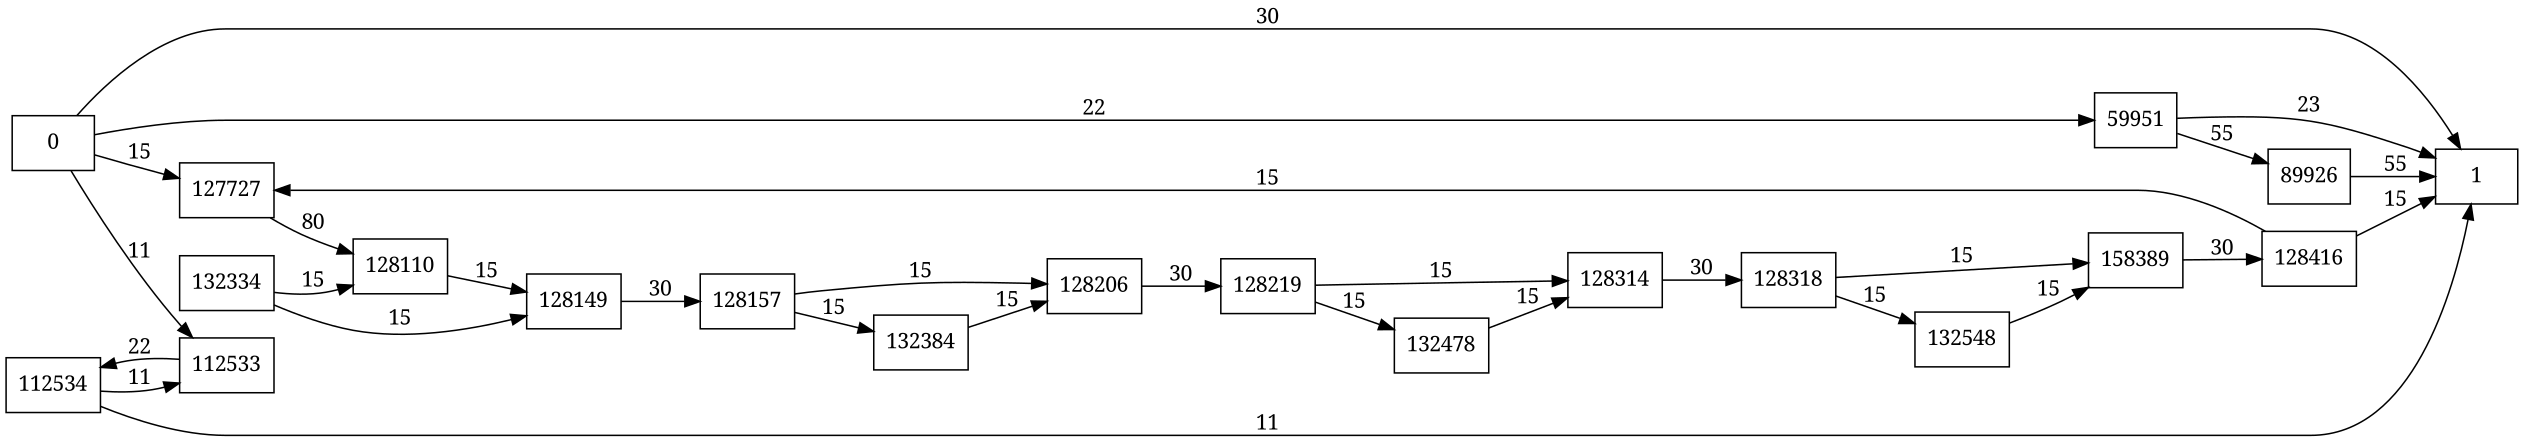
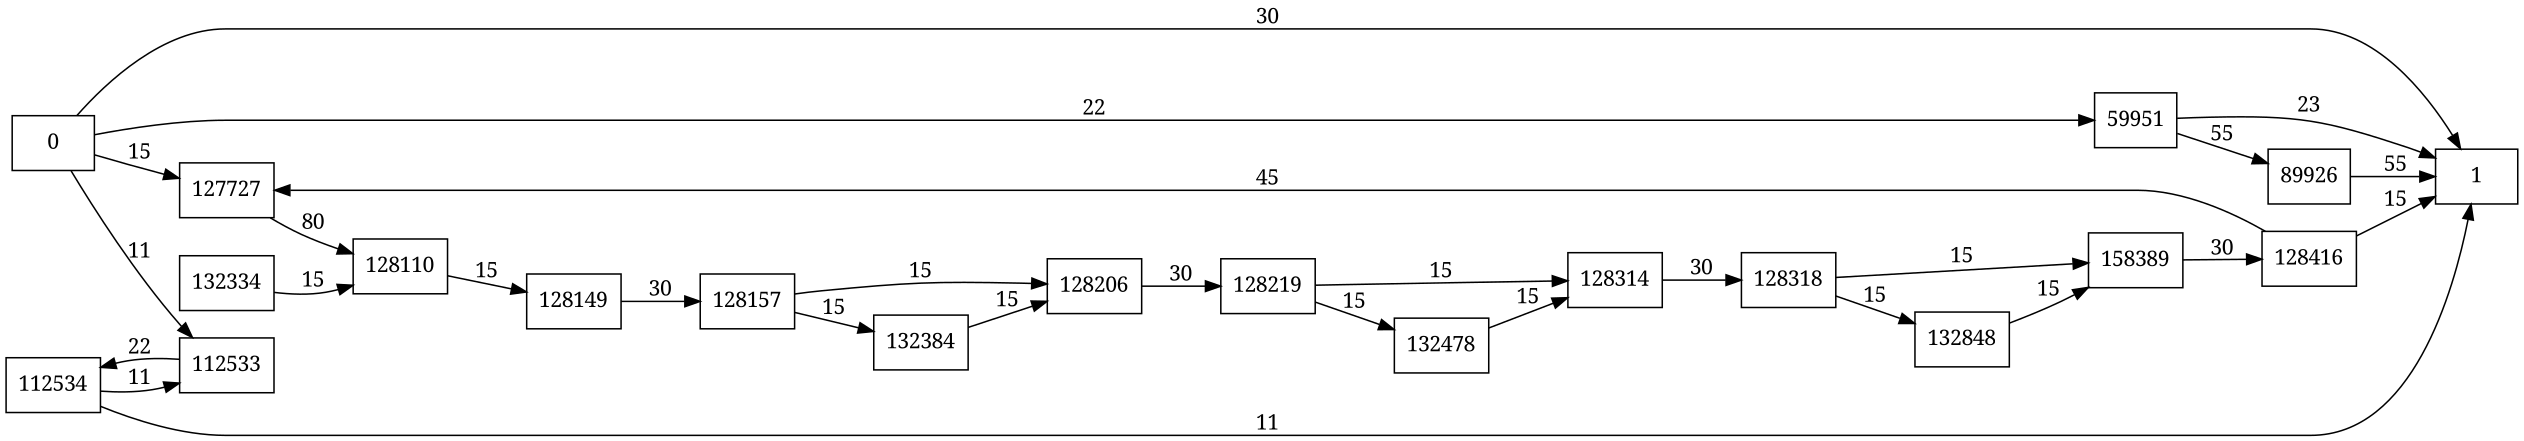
(1268, 179) -> (1268, 179)
(391, 334) -> none
(1962, 339) -> (1962, 339)
